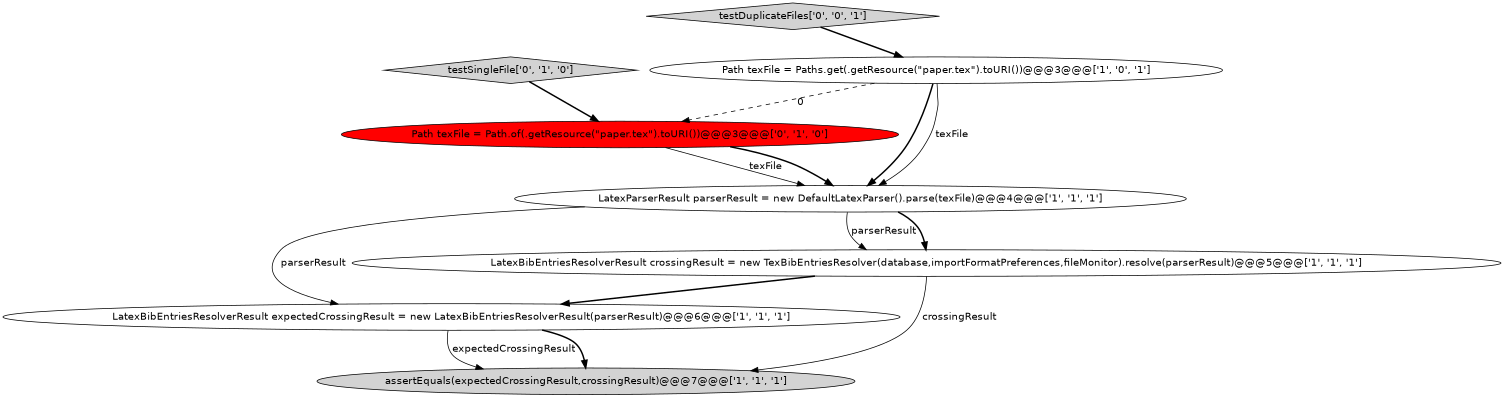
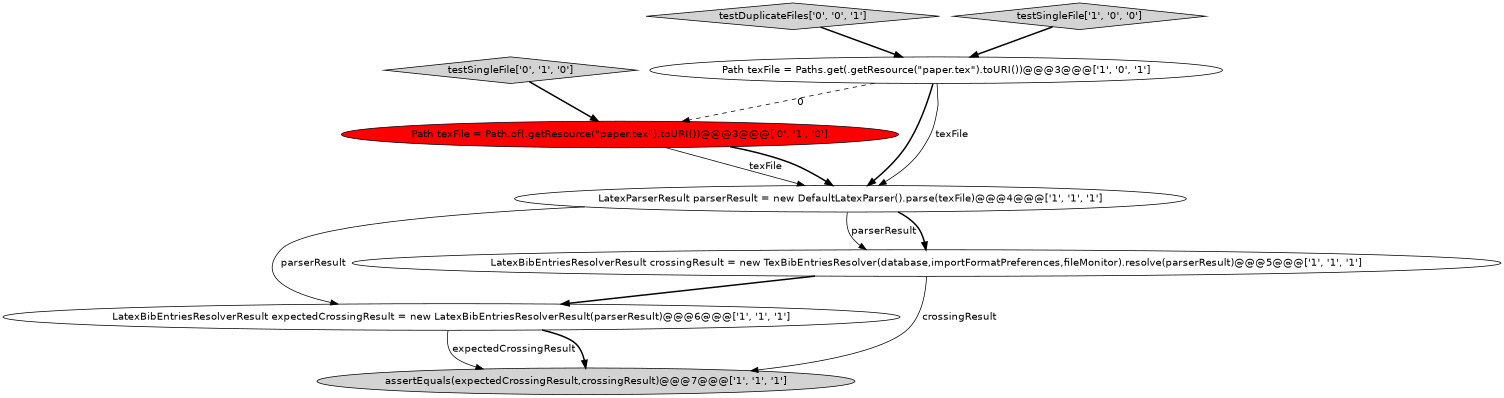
none -> (1080, 16)
